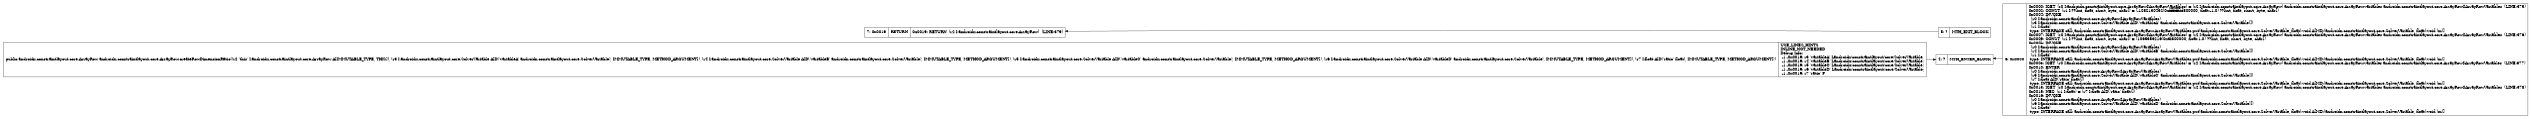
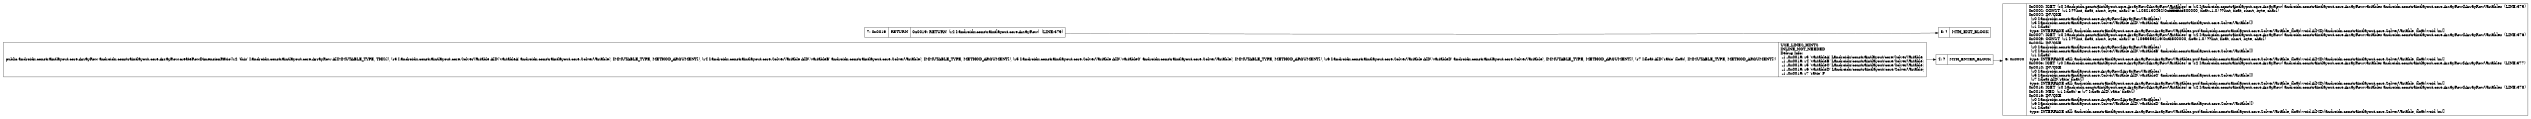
(1503, 31) -> (1500, 34)
(1999, 58) -> (1997, 61)
(2045, 67) -> (2046, 67)
